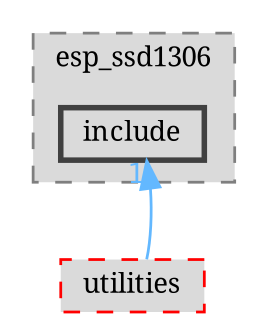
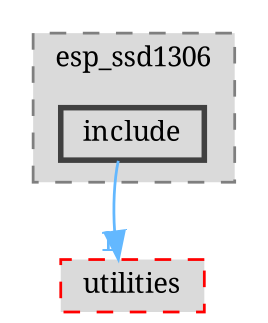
(151, 224) -> (114, 200)
